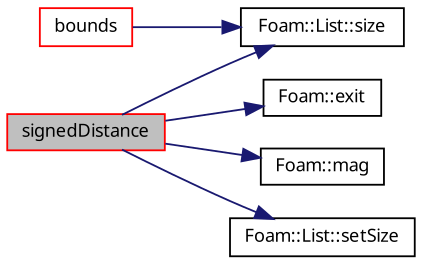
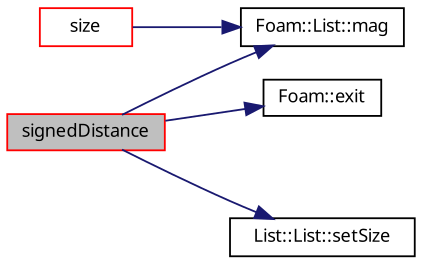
(86, 27) -> (86, 27)
(322, 27) -> (322, 27)
(322, 167) -> none
(322, 237) -> (322, 237)
